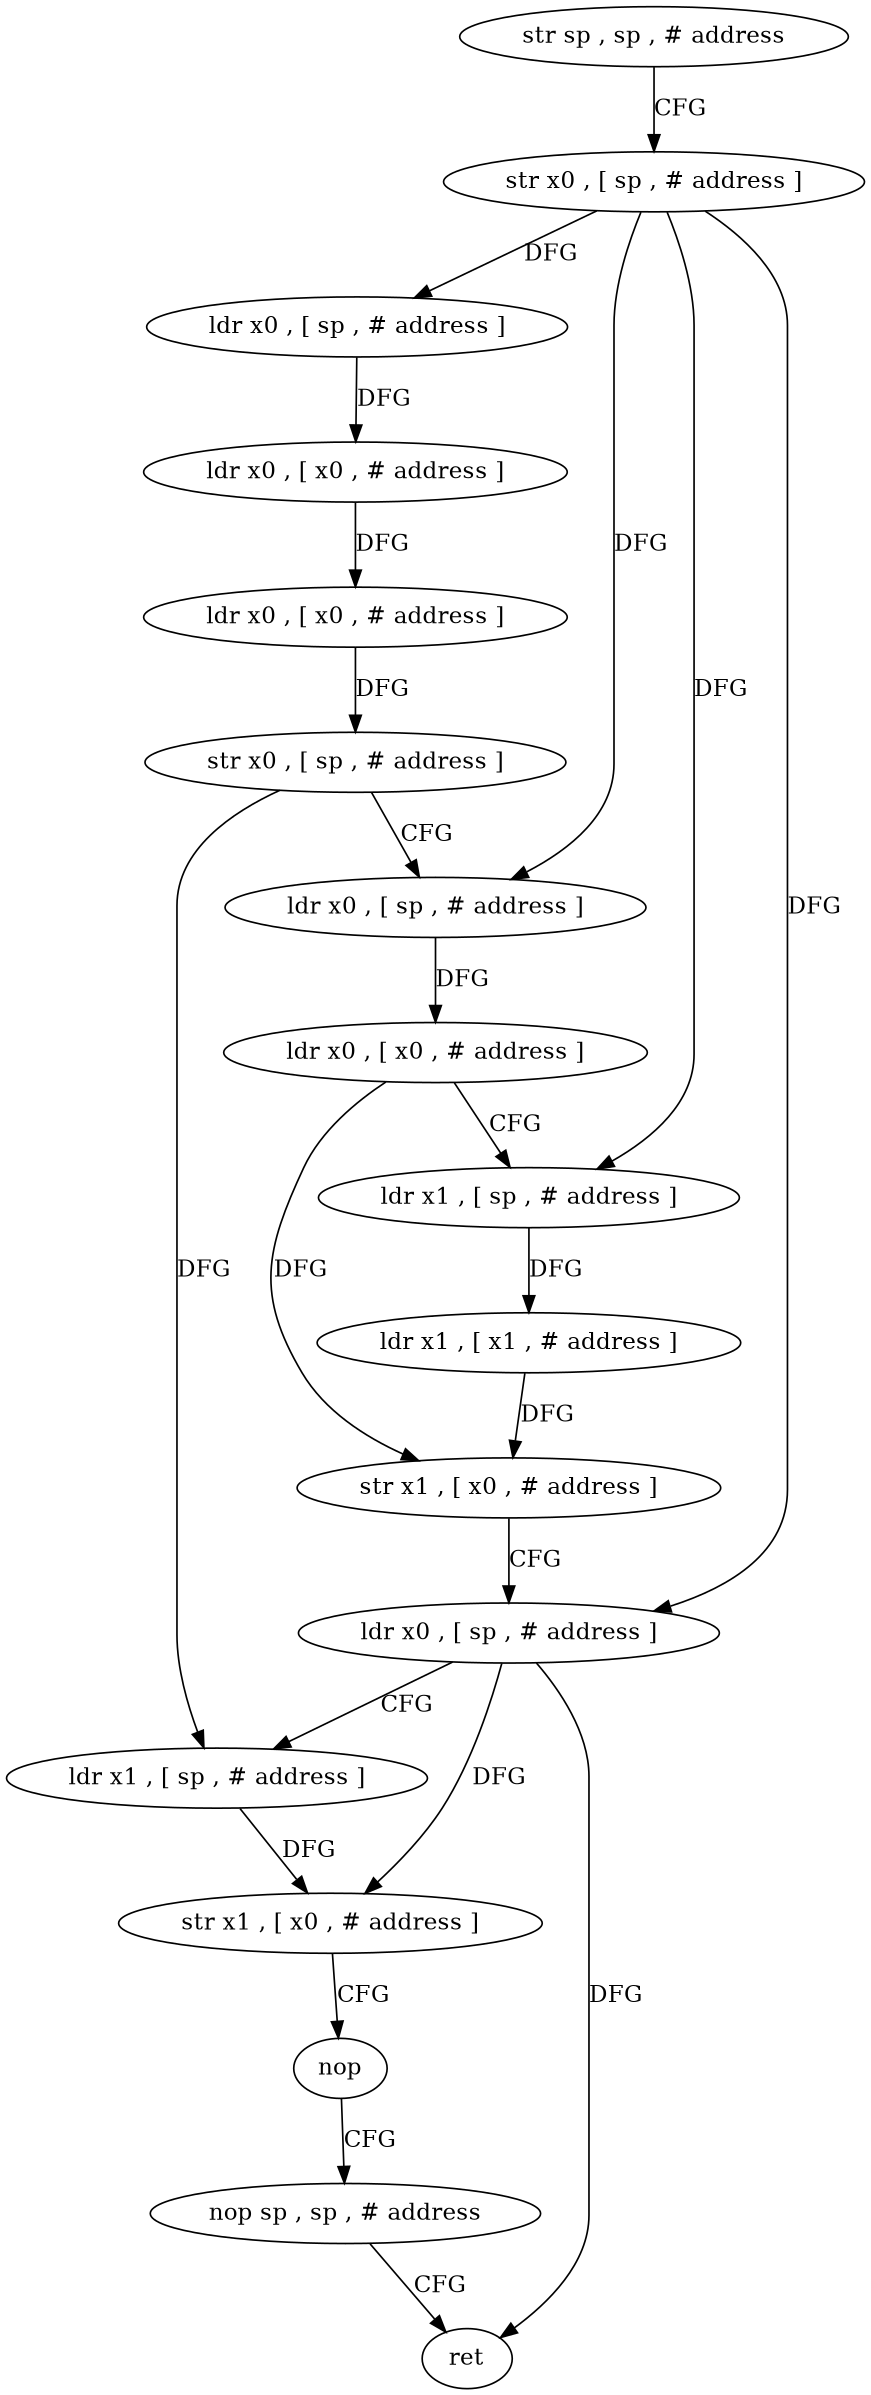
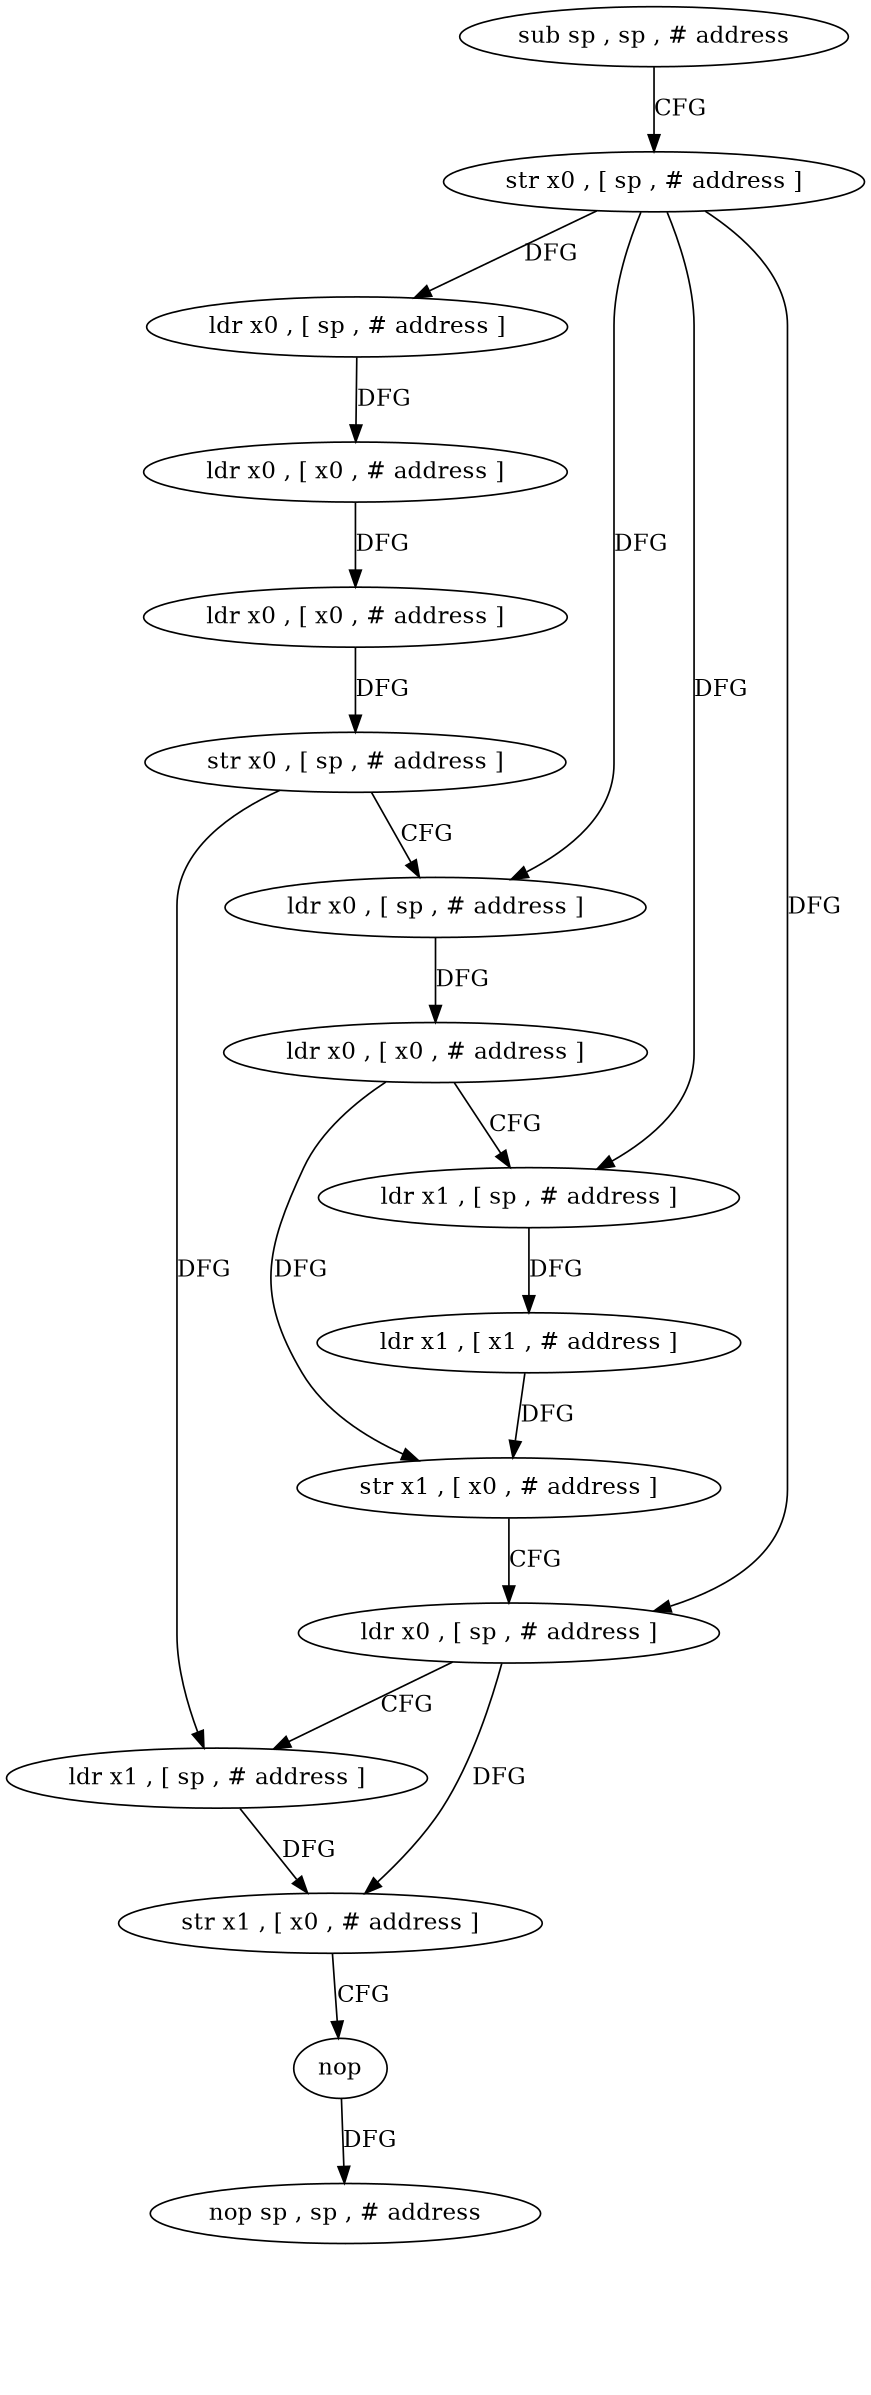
(654, 37) -> (654, 37)
(370, 2141) -> (370, 2141)
(467, 2359) -> none
